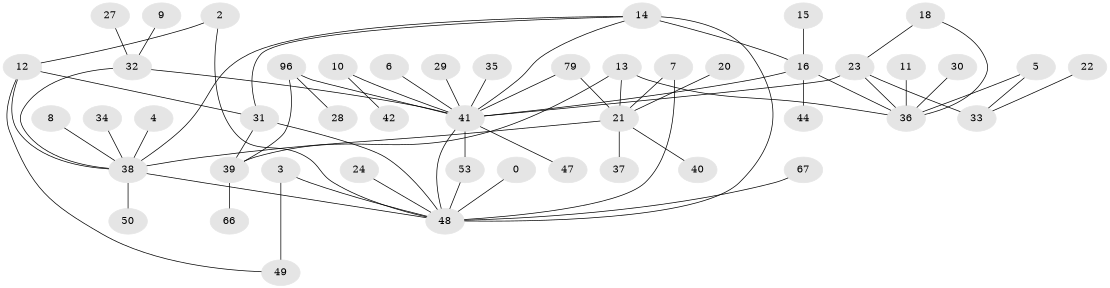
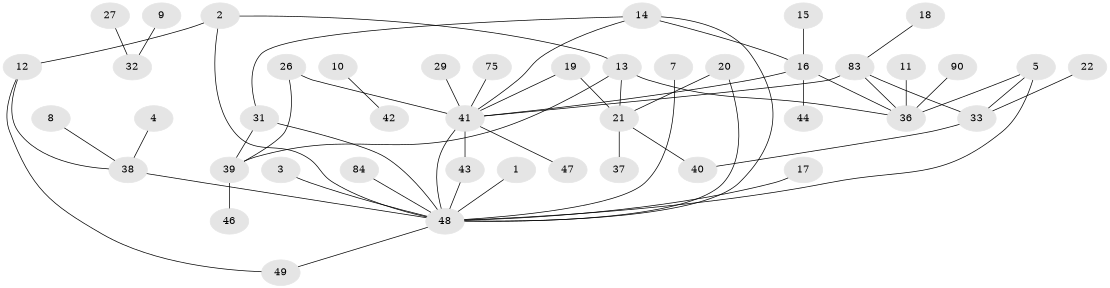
none -> (407, 23)
(255, 52) -> none
(287, 67) -> (287, 67)
(389, 67) -> none
(492, 67) -> (492, 67)
(571, 67) -> (571, 67)
(855, 67) -> (855, 67)
(958, 67) -> (958, 67)
(986, 75) -> none
(300, 87) -> none
(648, 91) -> none
(141, 93) -> none
(400, 95) -> none
(21, 116) -> none
(102, 119) -> none
(338, 119) -> none
(385, 140) -> none
none -> (838, 147)
(359, 170) -> (359, 170)
(465, 170) -> (465, 170)
(516, 170) -> (516, 170)
(803, 170) -> (803, 170)
none -> (712, 191)
none -> (769, 193)
(128, 221) -> none
(229, 221) -> (229, 221)
(281, 221) -> (363, 247)
